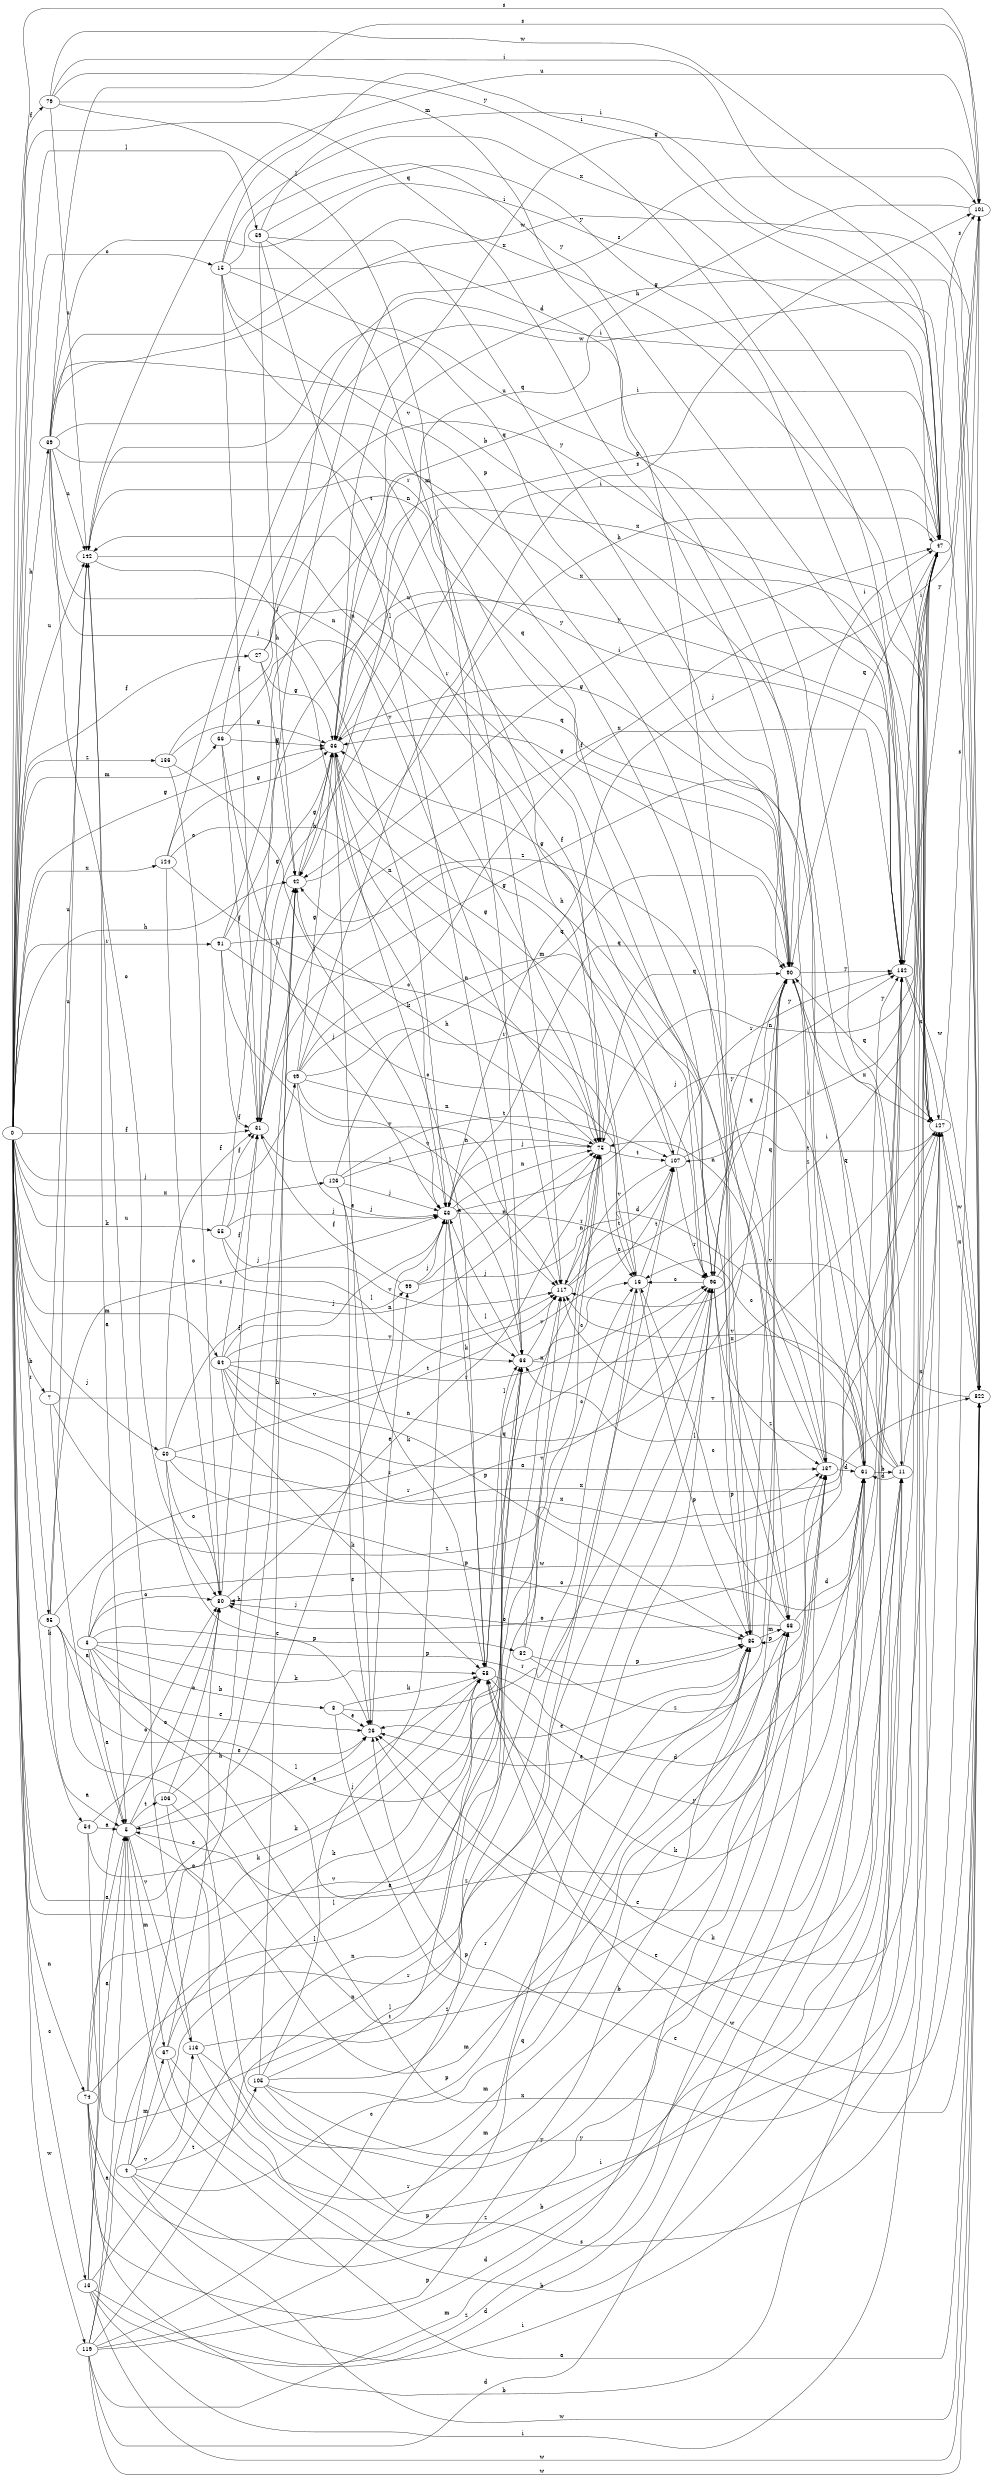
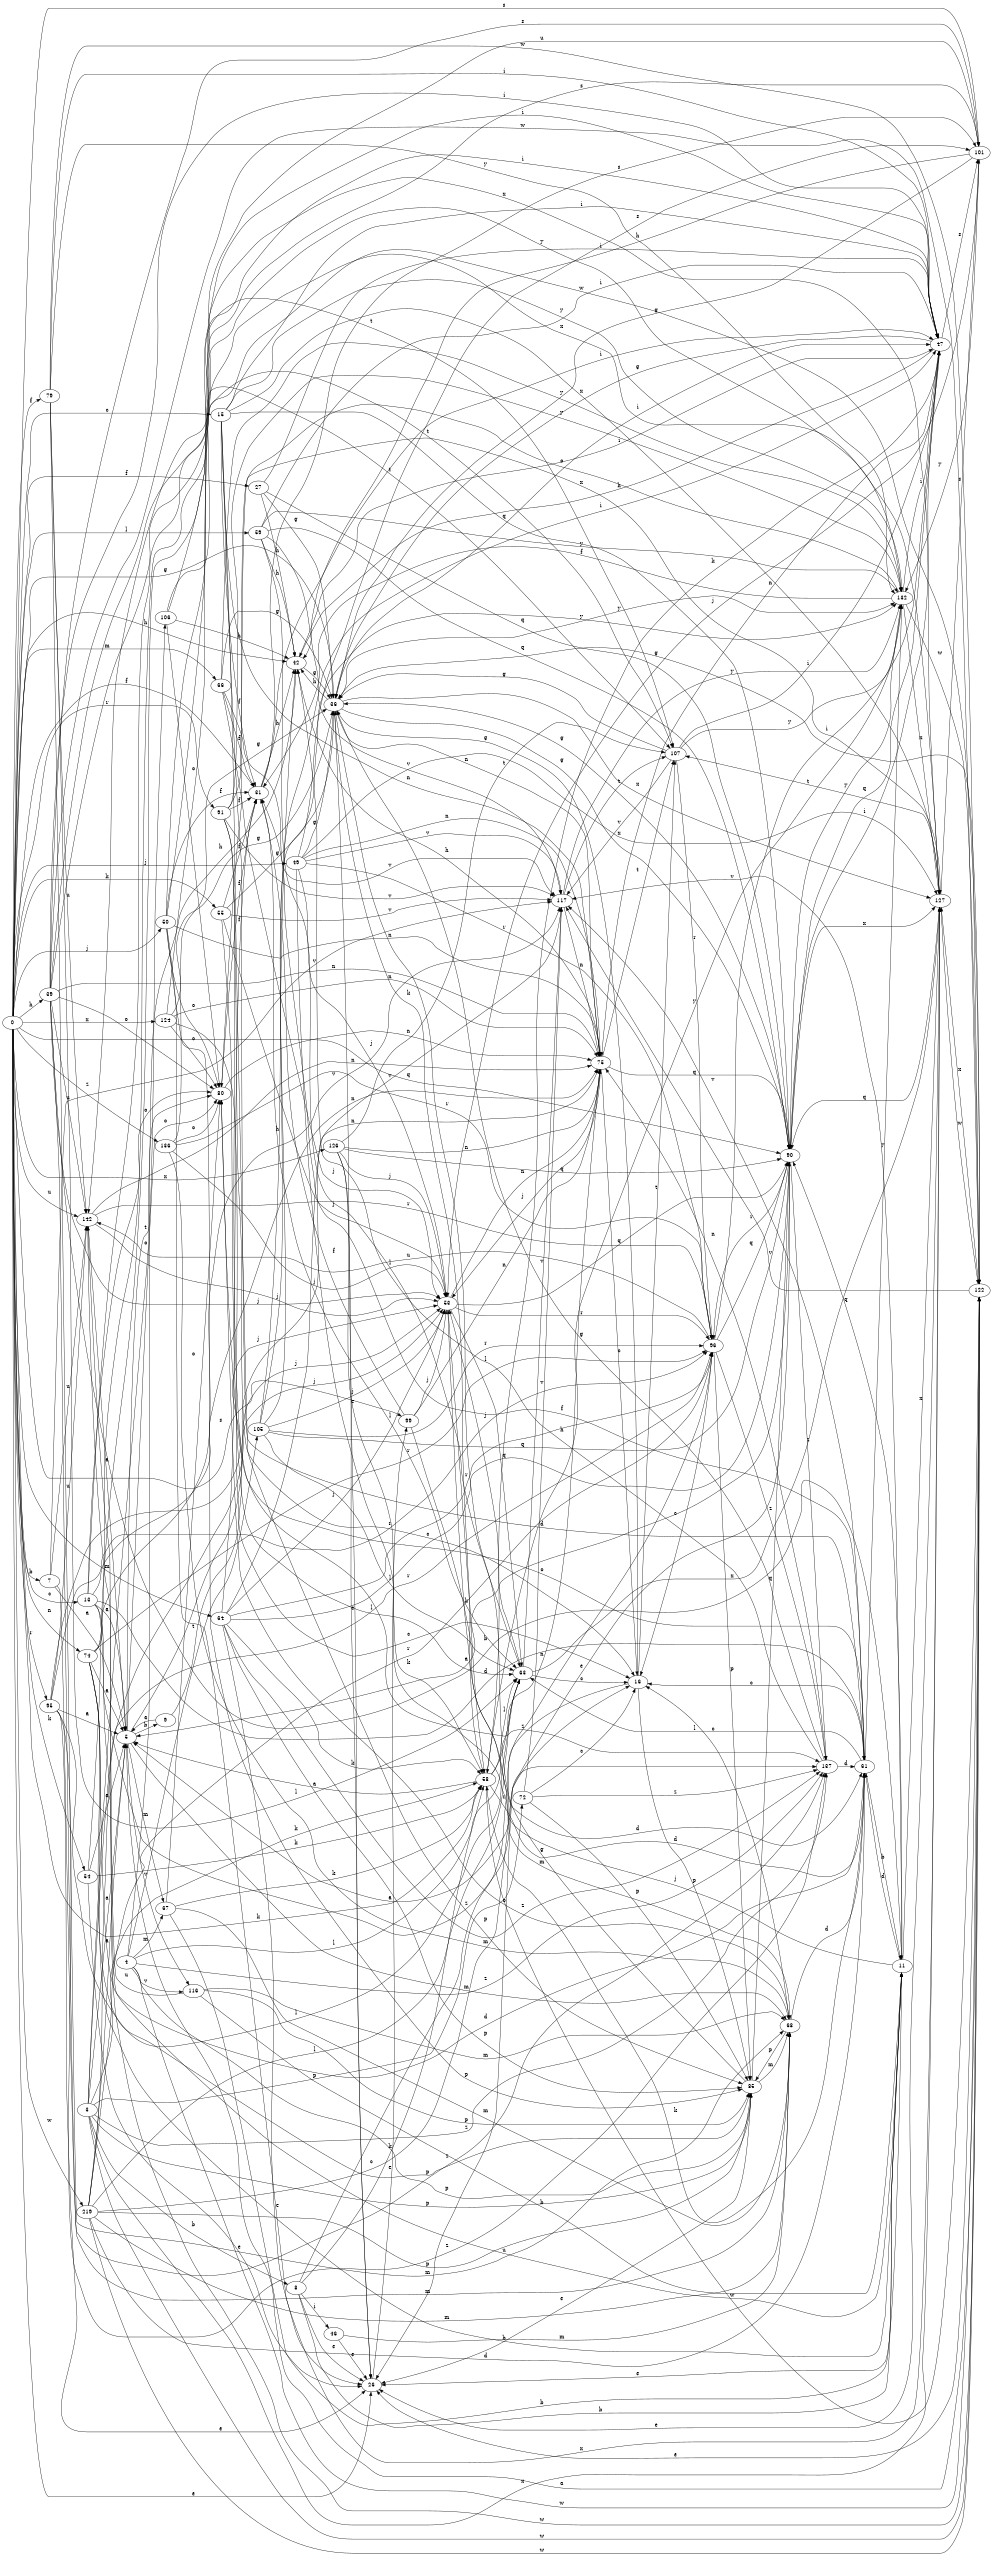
(562, 720) -> (562, 760)
(980, 1397) -> (980, 1290)
(523, 1466) -> (523, 1906)
none -> (571, 1552)
(523, 1654) -> (523, 1798)
none -> (166, 1720)
none -> (263, 1769)
none -> (334, 2334)
(87, 2350) -> (87, 2212)
